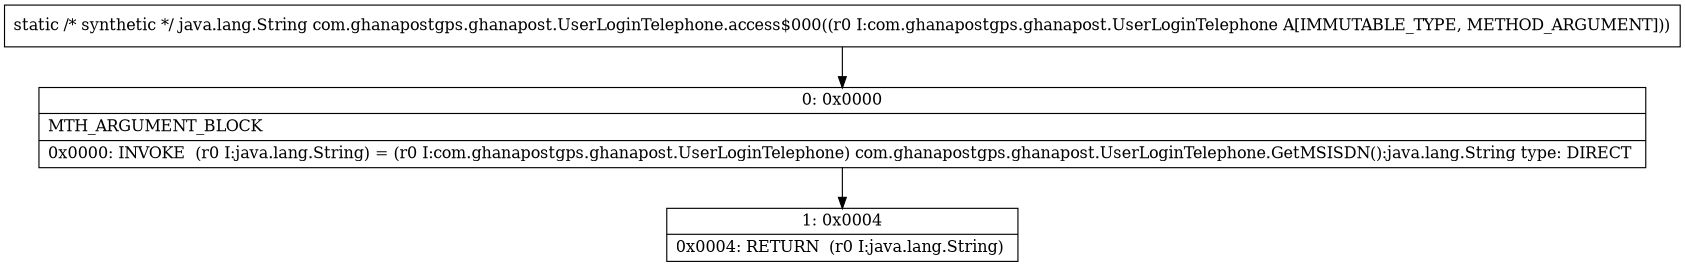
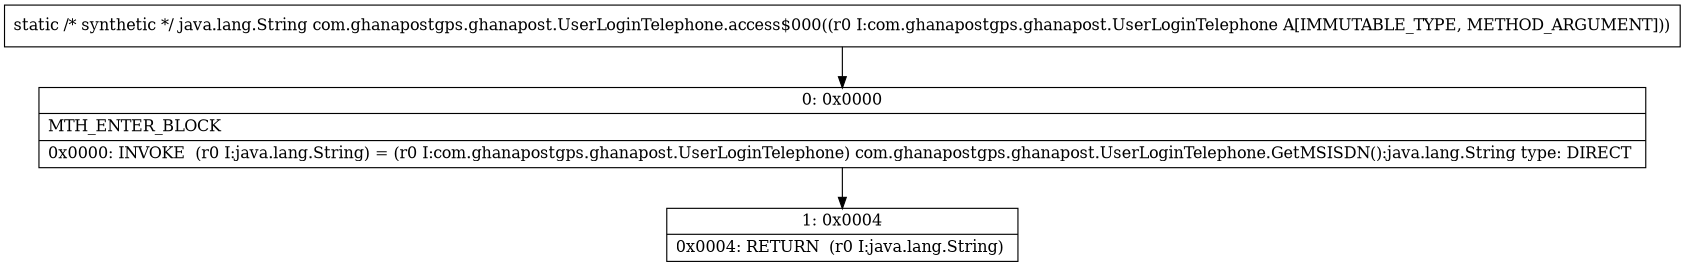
(155, 126) -> (135, 126)
